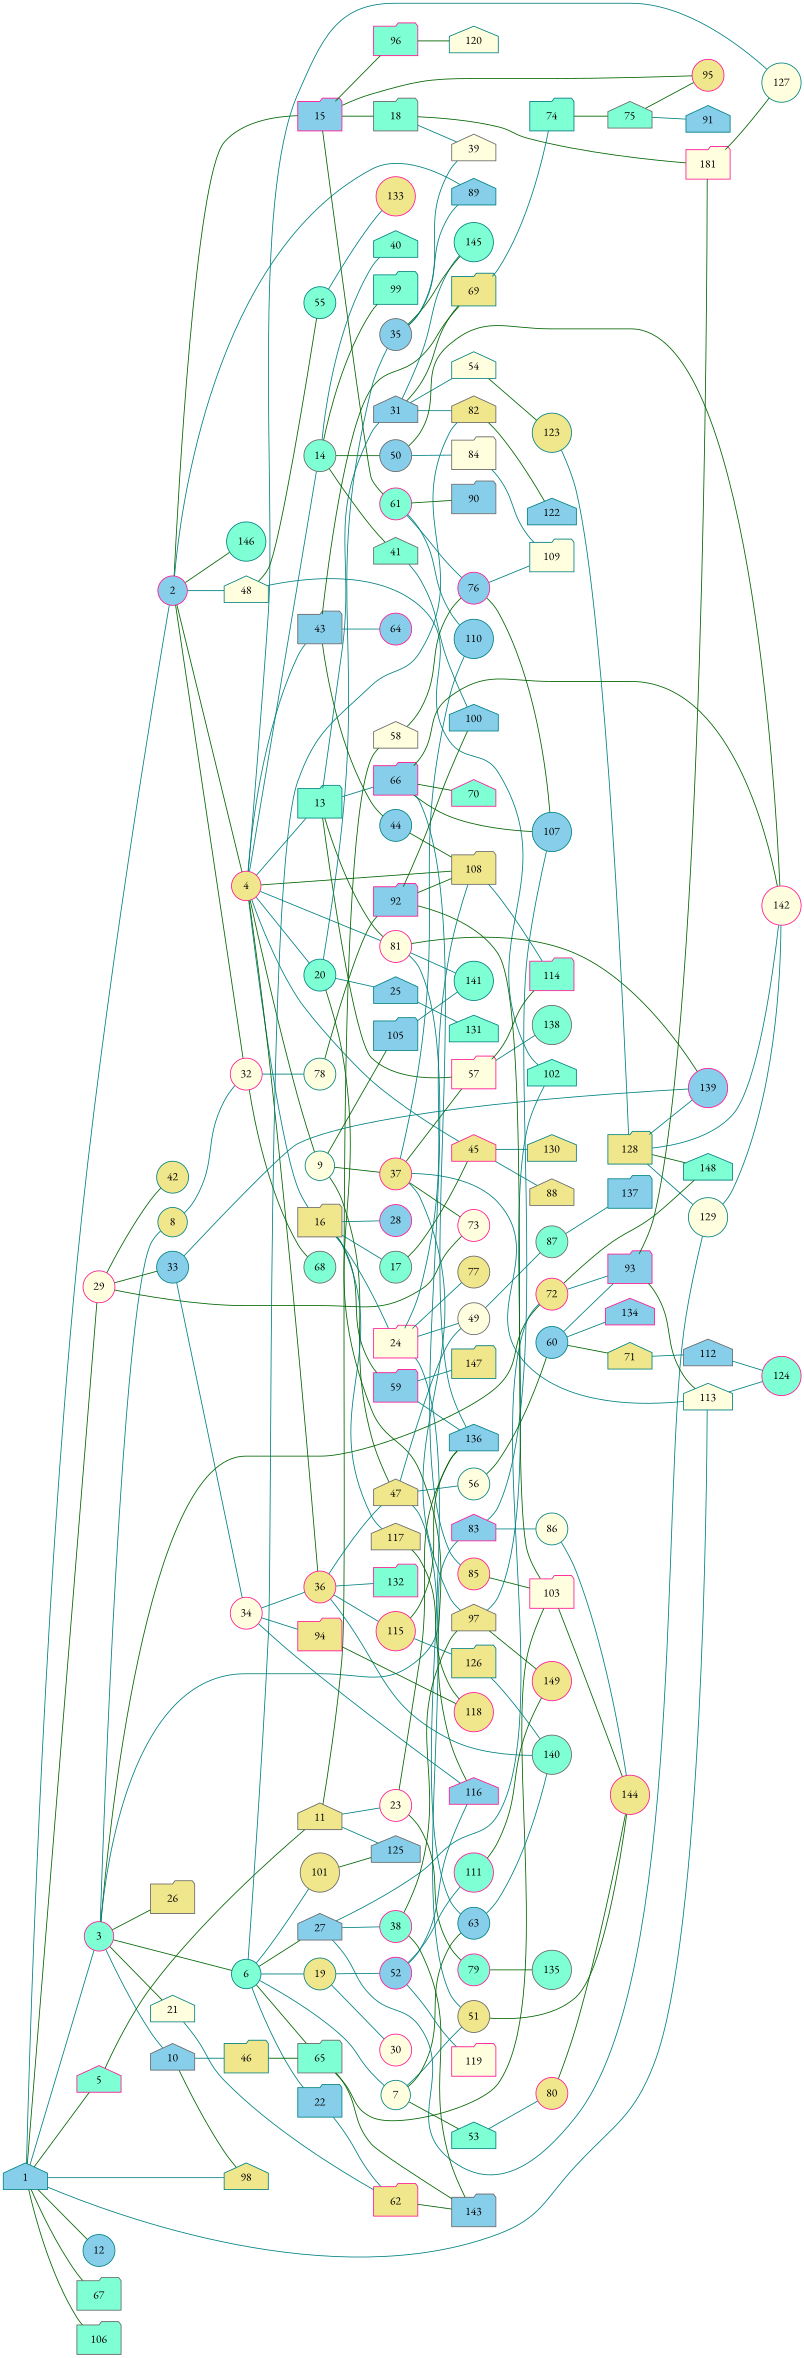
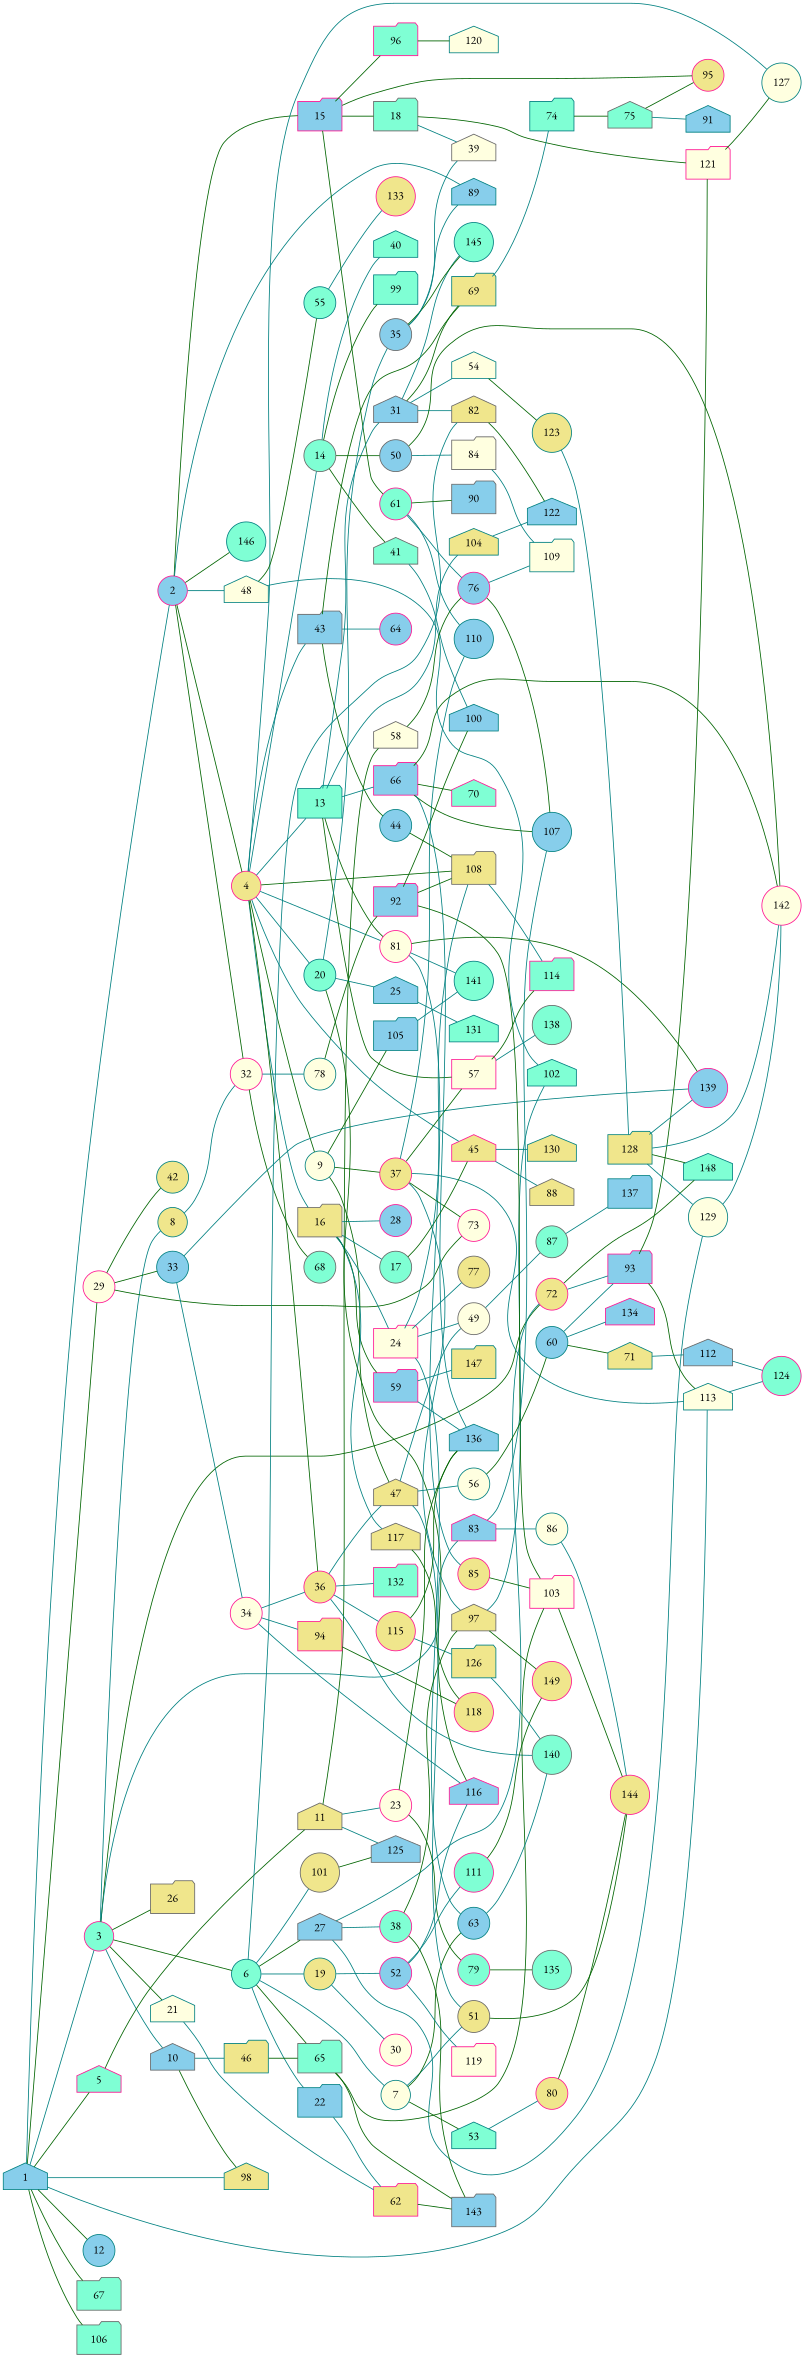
(708, 164) -> (708, 164)
none -> (474, 543)
